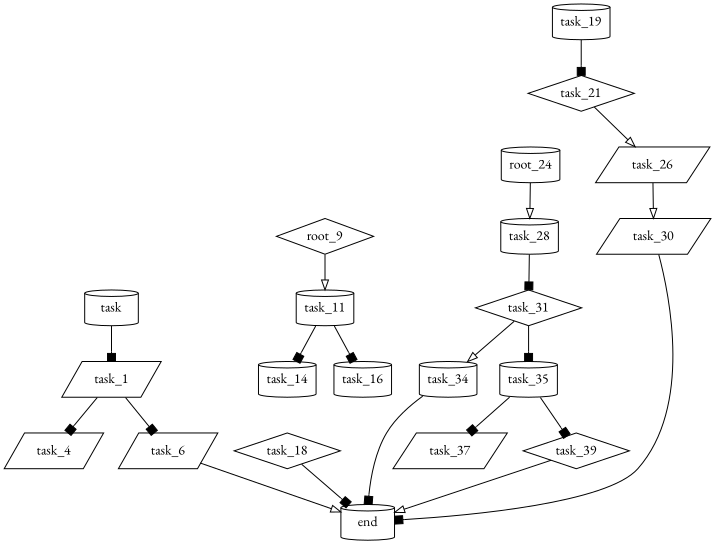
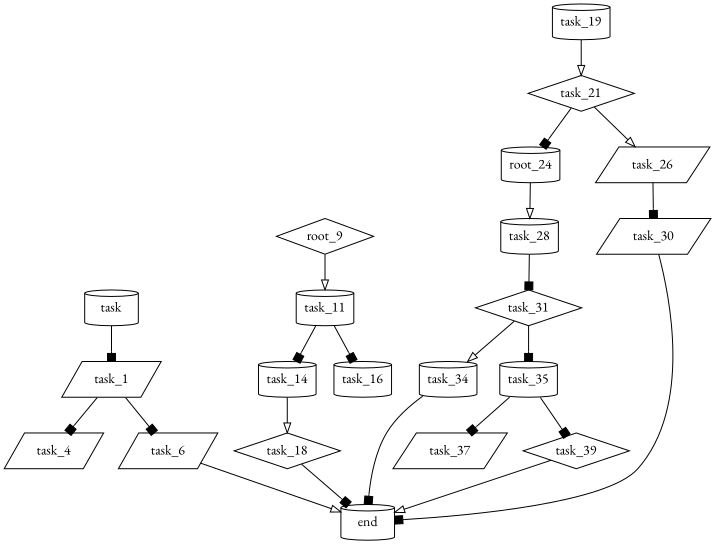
(581, 53) -> (581, 53)
none -> (560, 123)
(653, 196) -> (653, 196)
none -> (287, 410)
